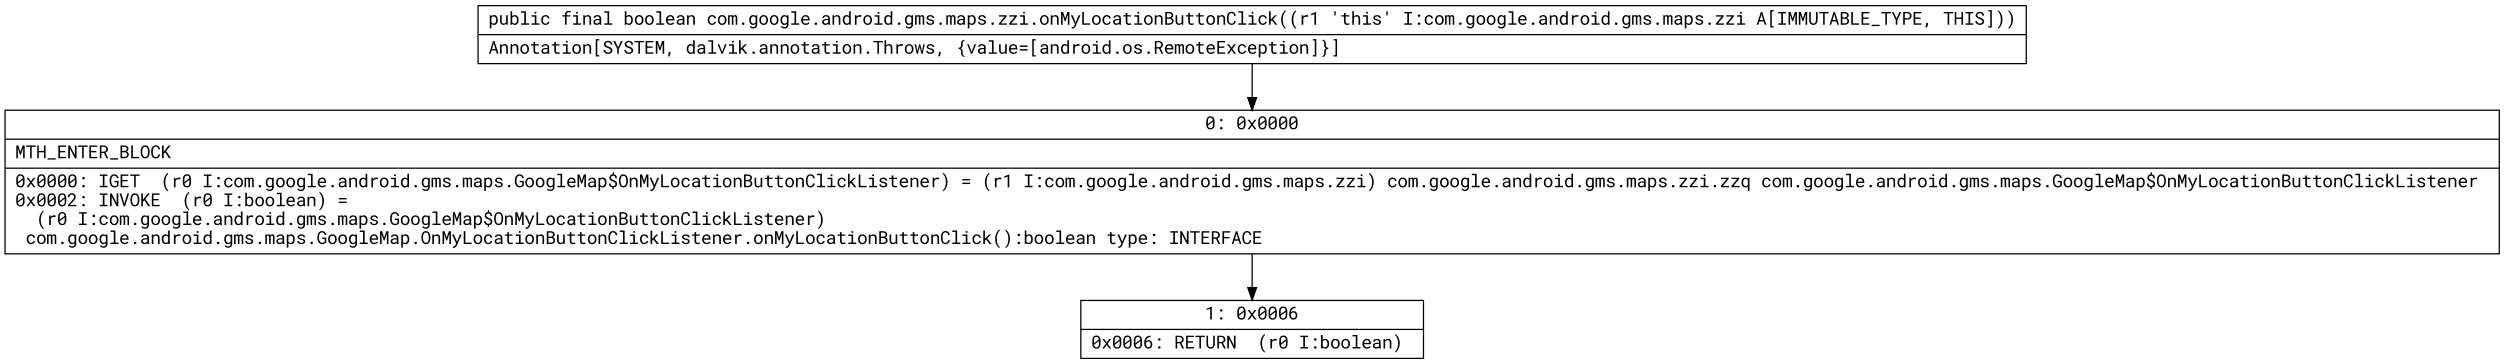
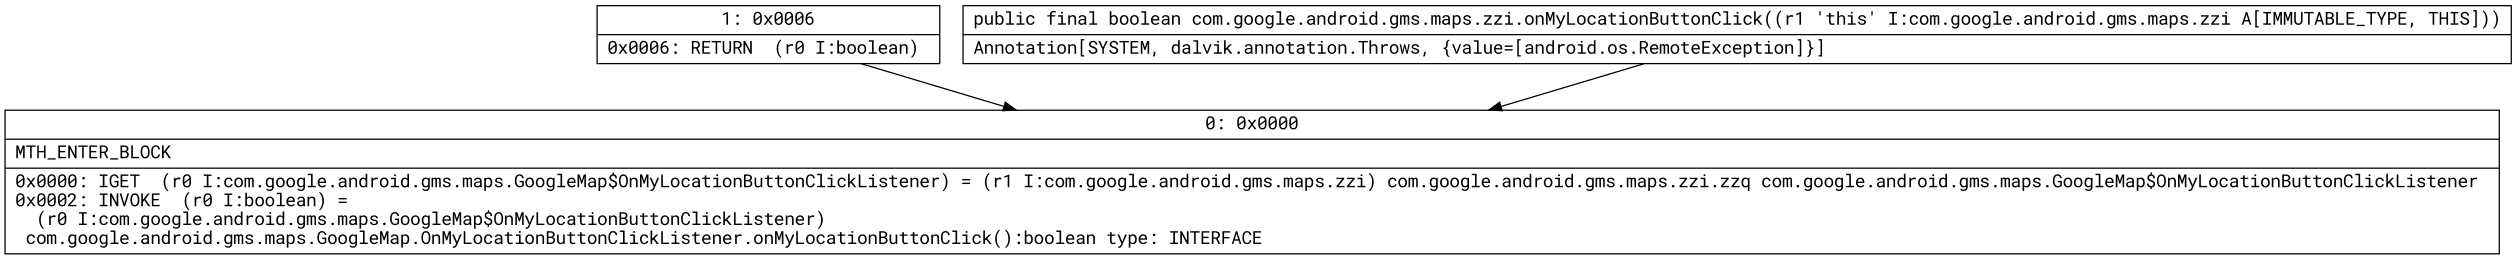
(1252, 271) -> (932, 85)
